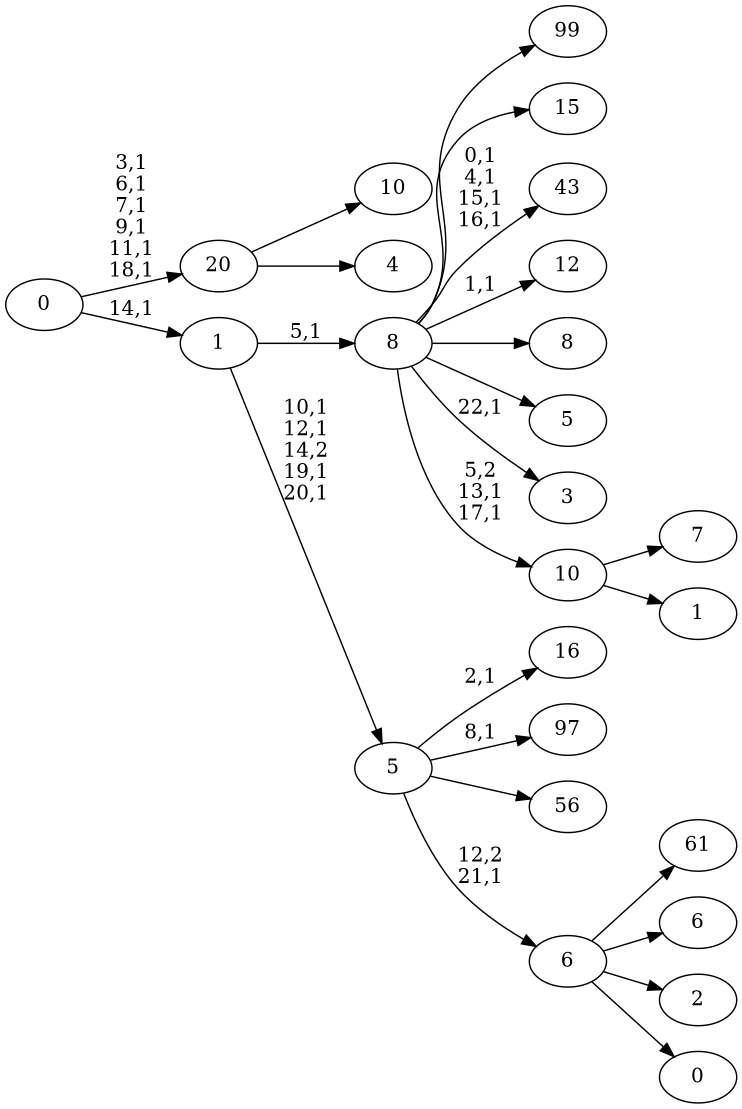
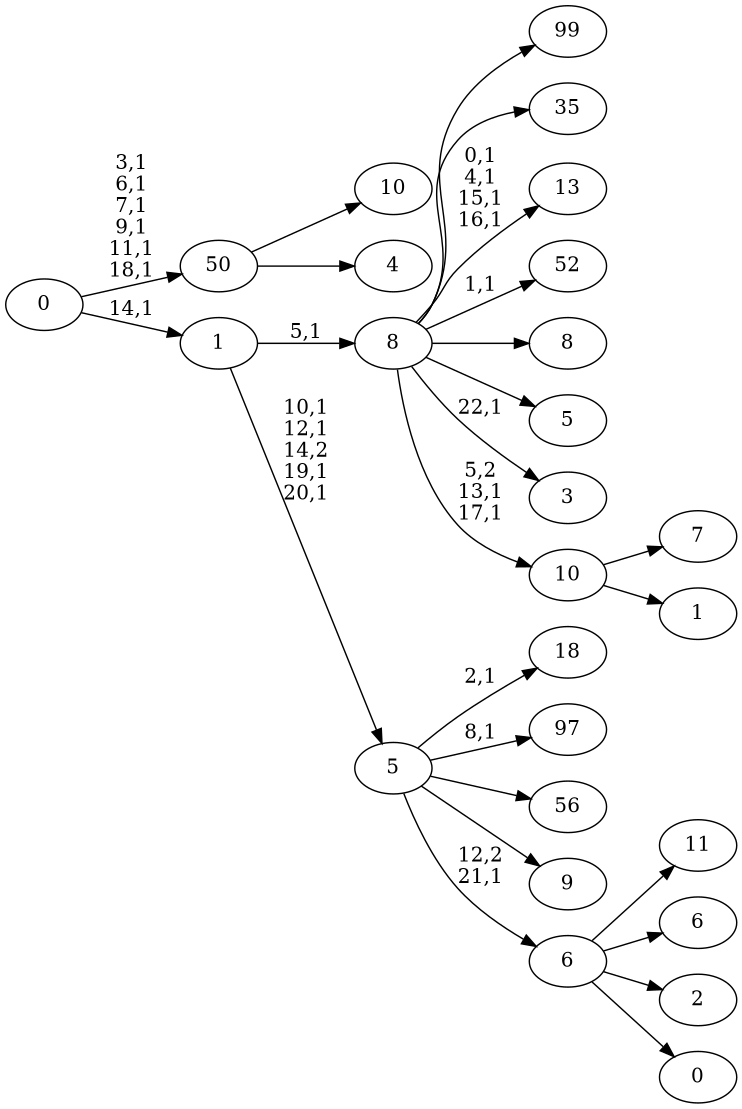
(568, 109) -> (568, 109)
(568, 189) -> (568, 189)
(219, 266) -> (219, 266)
(568, 266) -> (568, 266)
(568, 652) -> (568, 652)
(698, 845) -> (698, 845)
none -> (568, 884)
